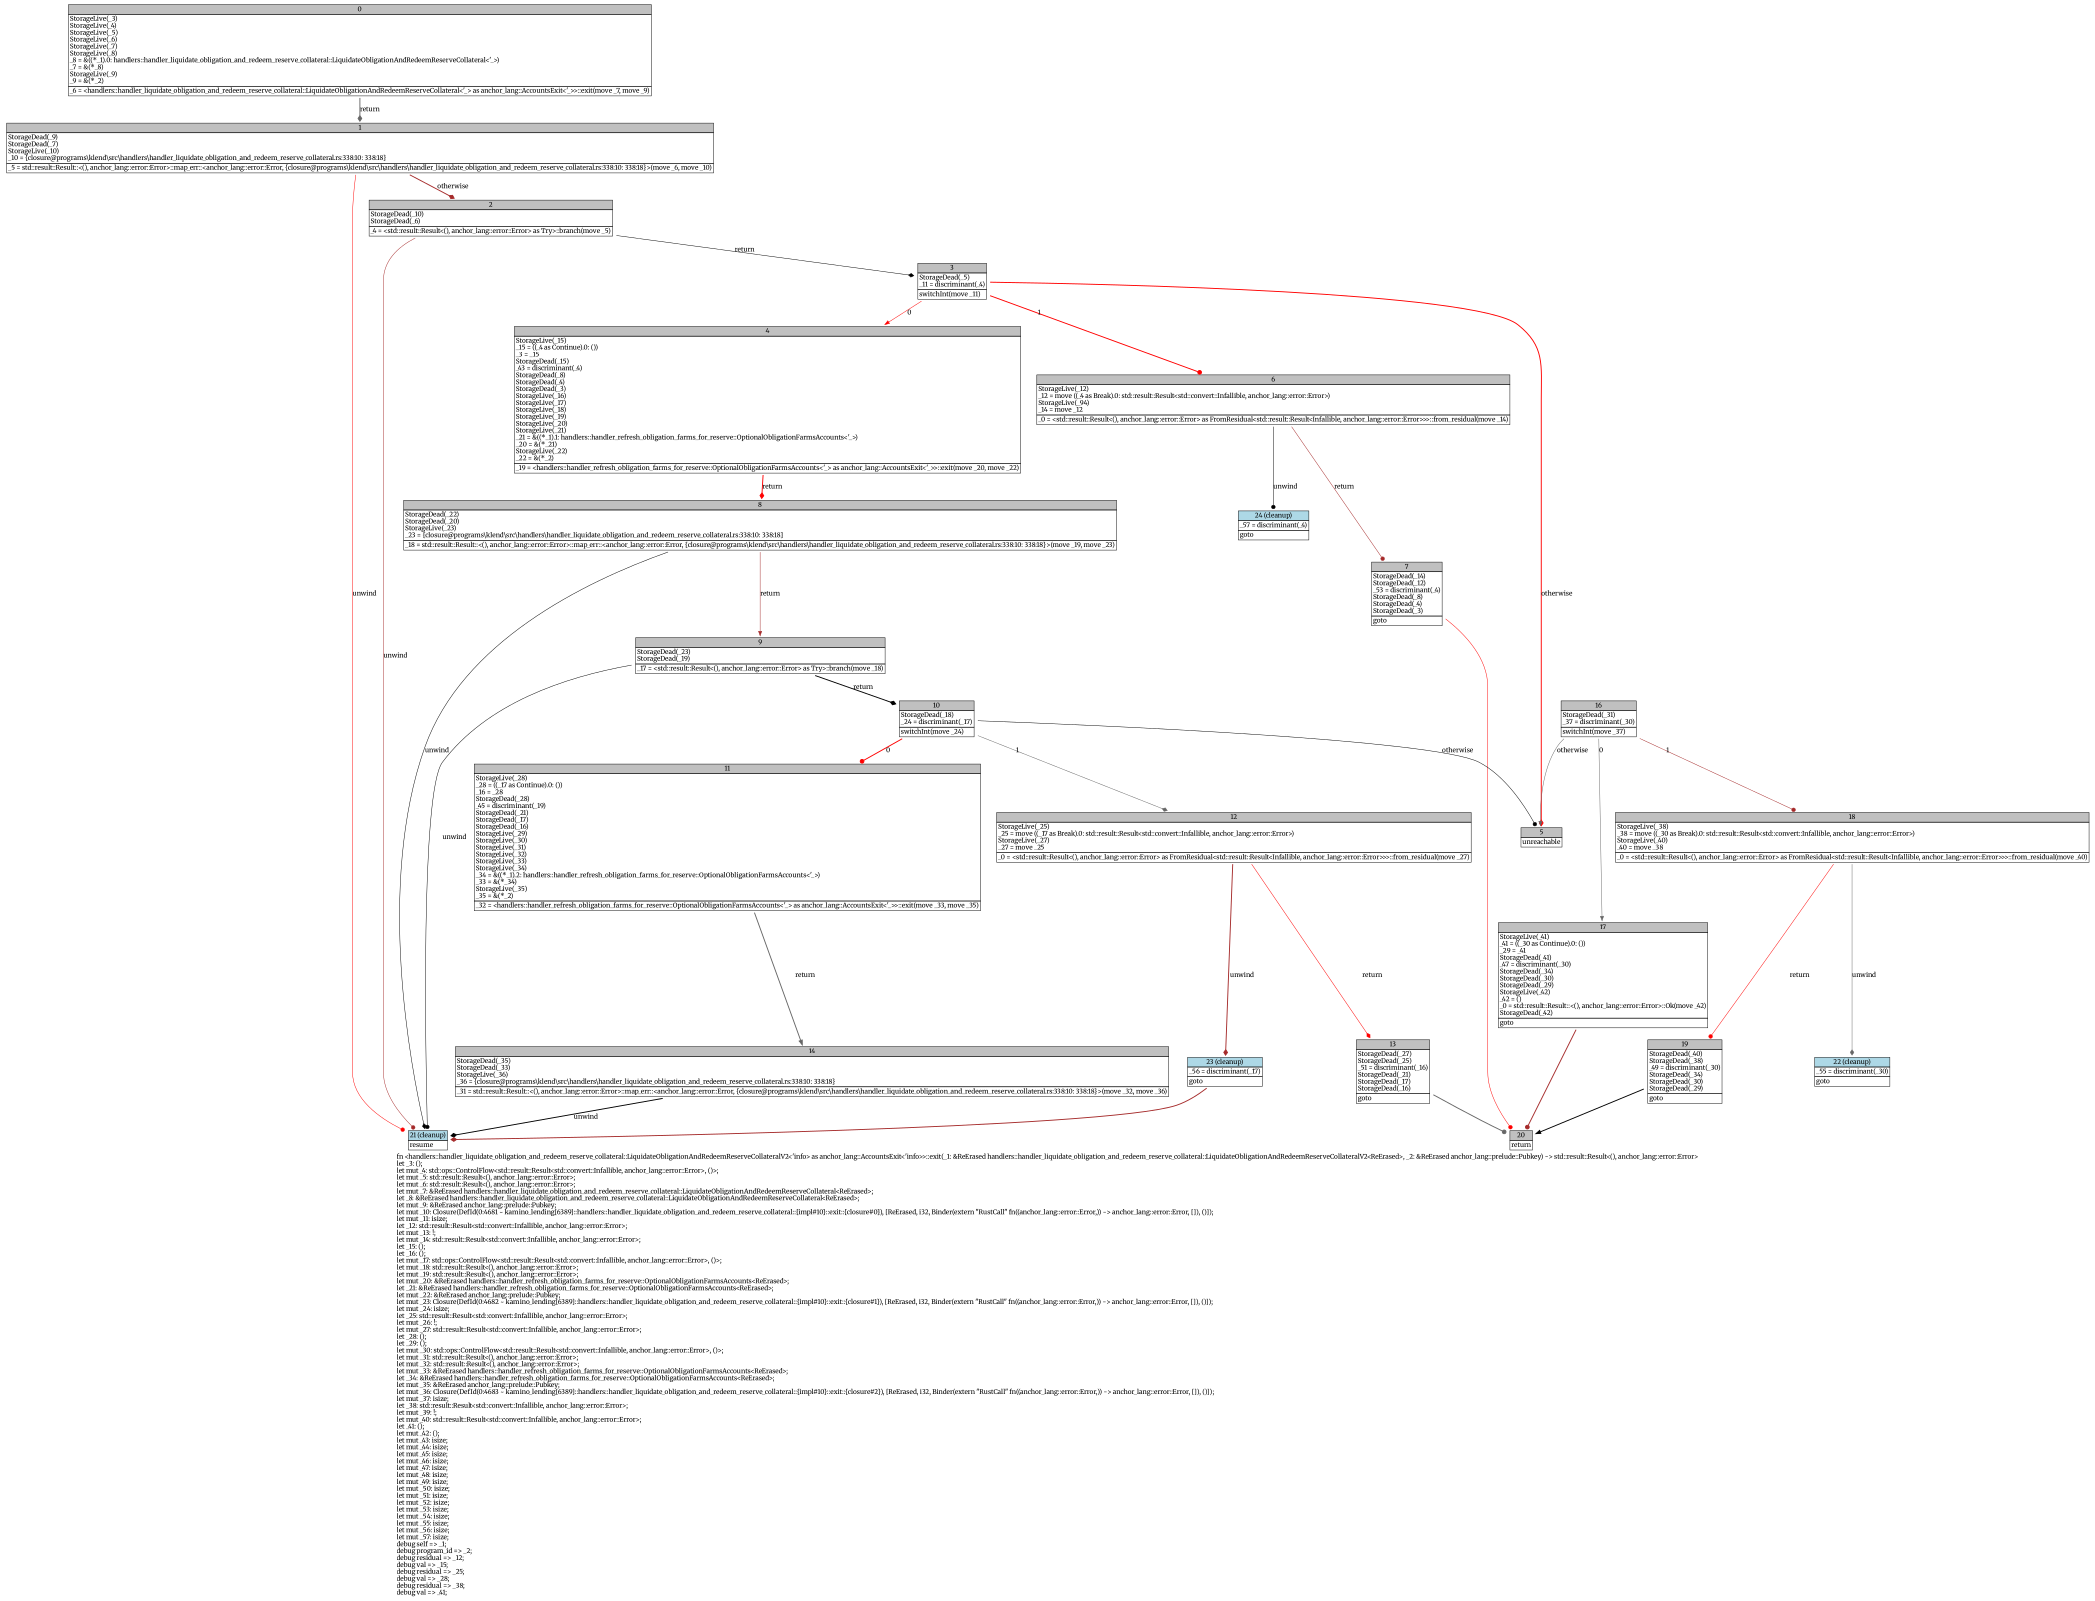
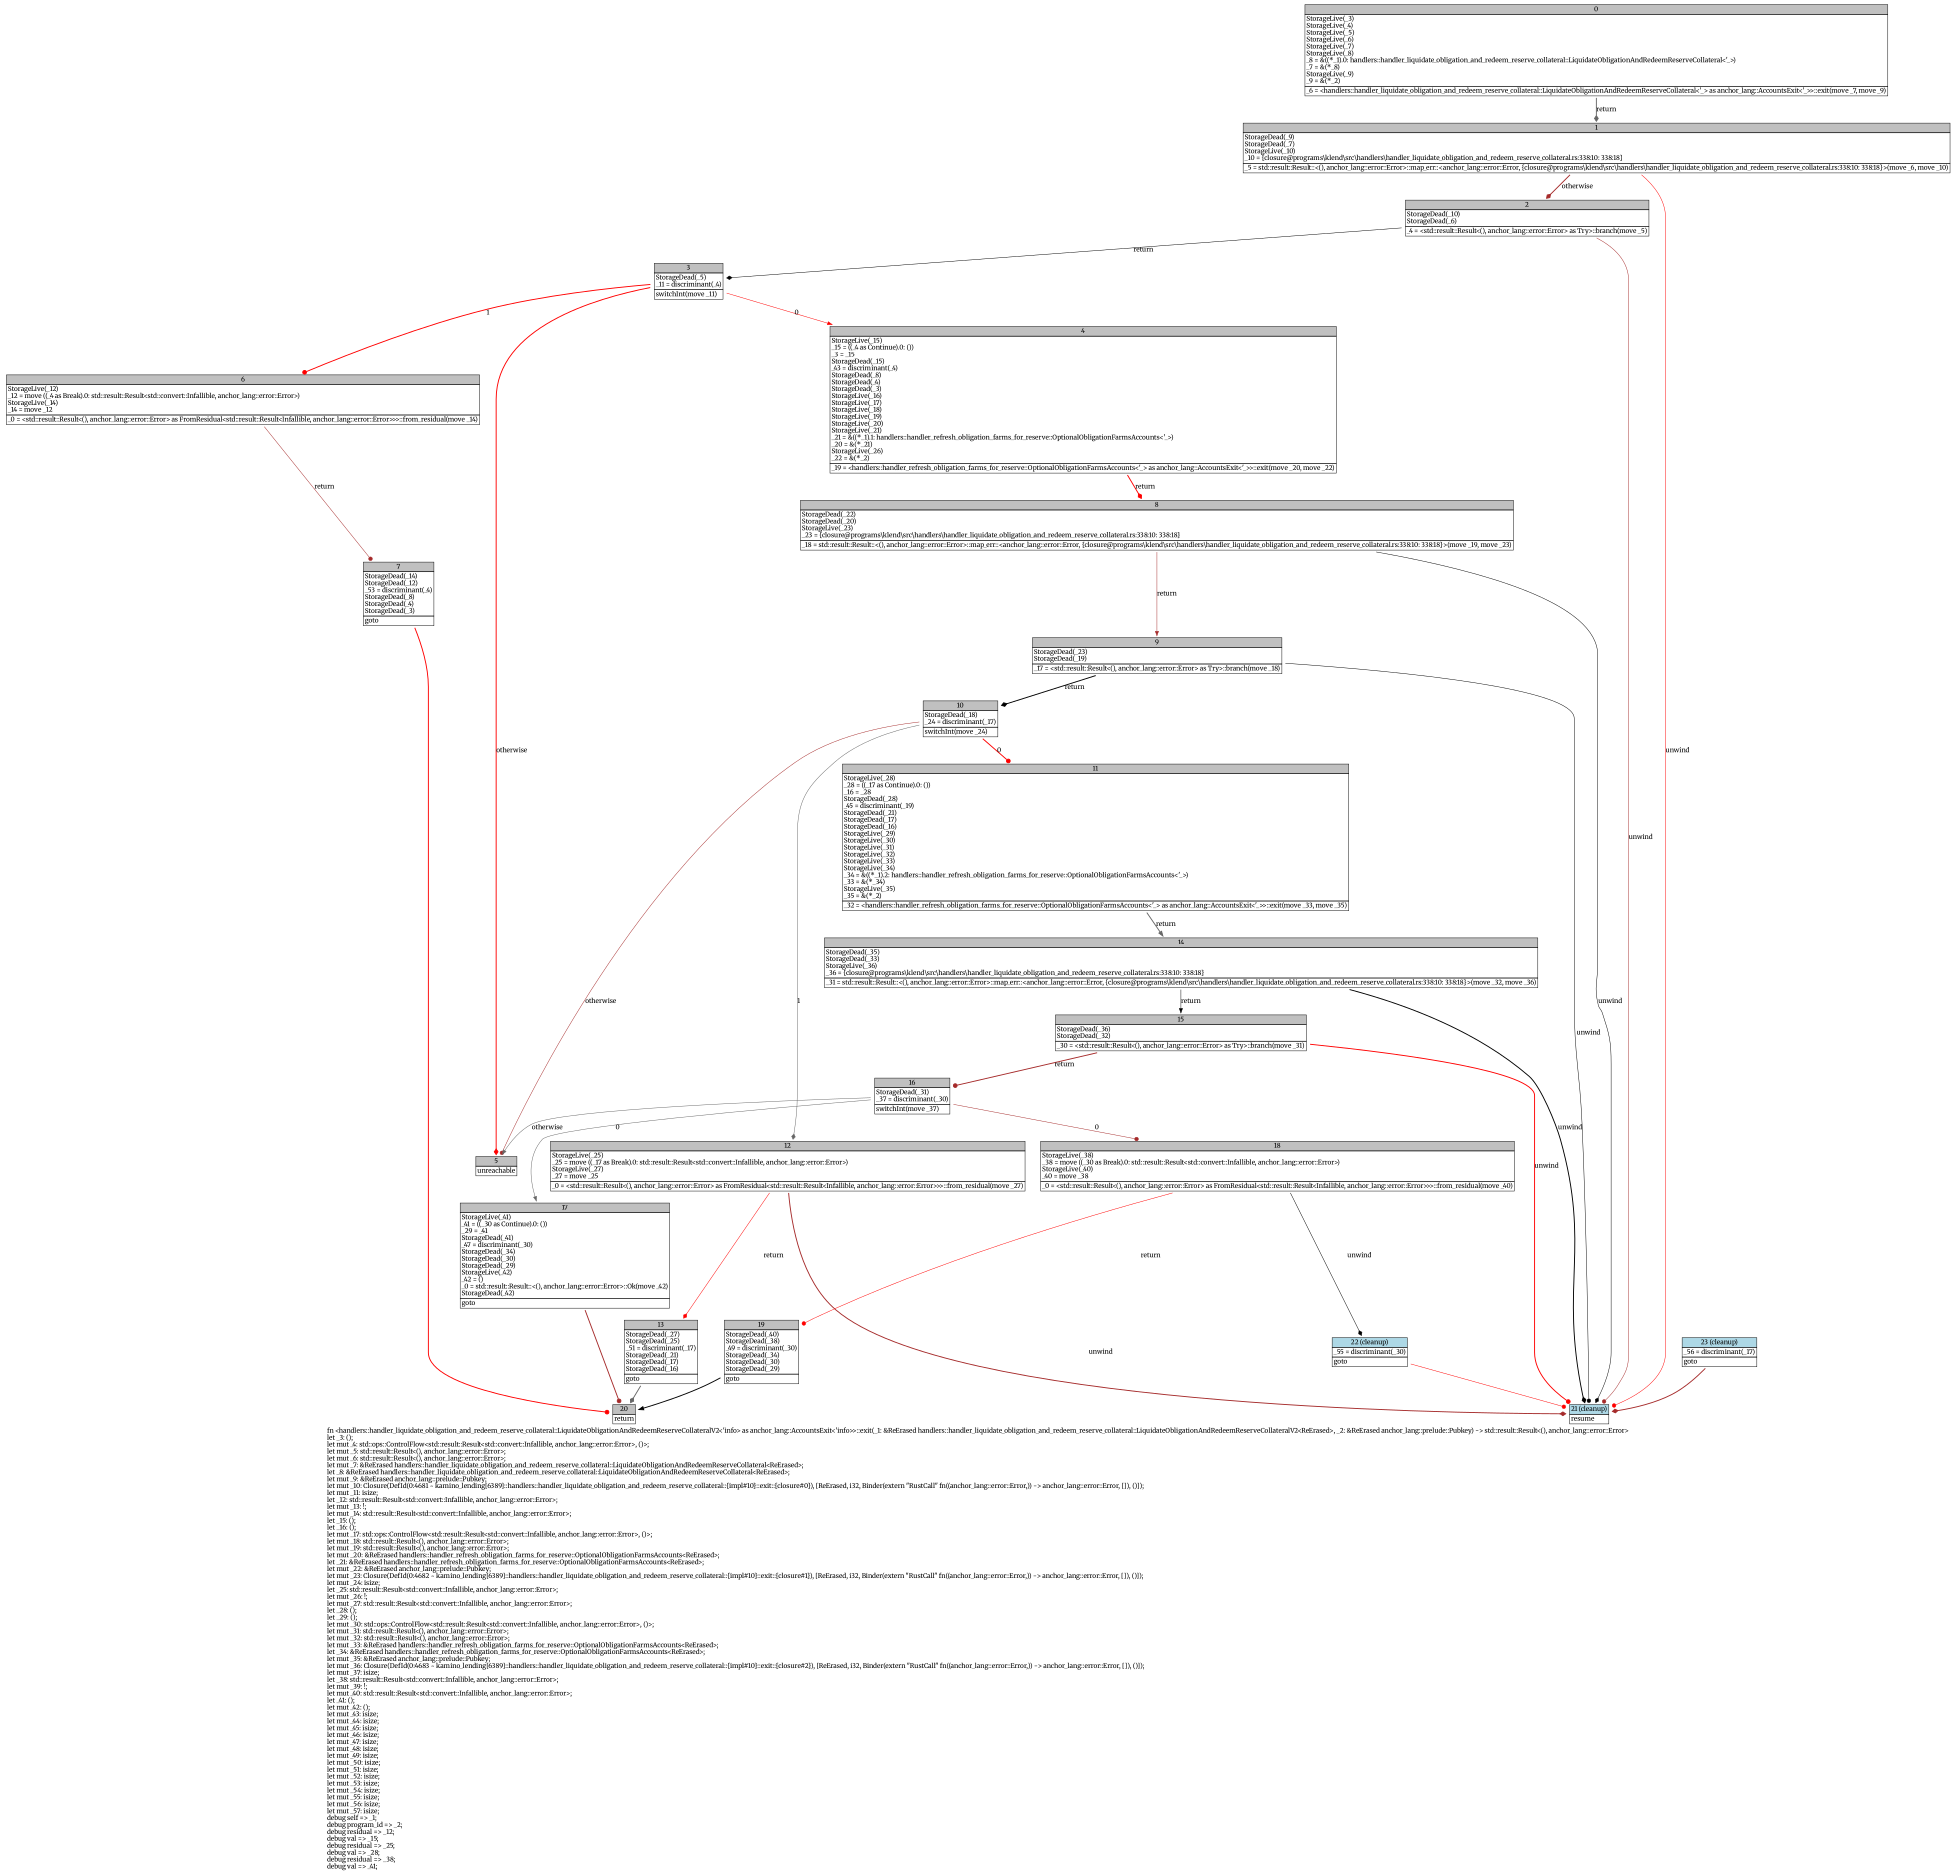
(1064, 403) -> (33, 403)
(542, 451) -> (857, 451)
(1273, 525) -> none
(1271, 736) -> (666, 887)
(1668, 750) -> (1097, 1128)
(1488, 867) -> (428, 1086)
(1229, 957) -> (1127, 1390)
(1852, 957) -> (1325, 1262)
none -> (1181, 1033)
(1393, 1068) -> (661, 1348)
(1468, 1113) -> (637, 1392)
none -> (1486, 1385)
